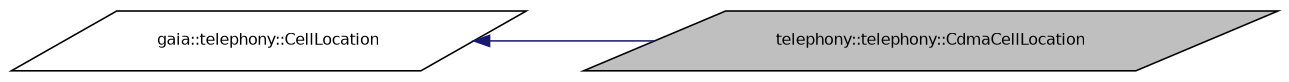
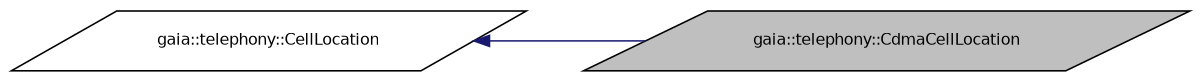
(931, 41) -> (887, 41)
